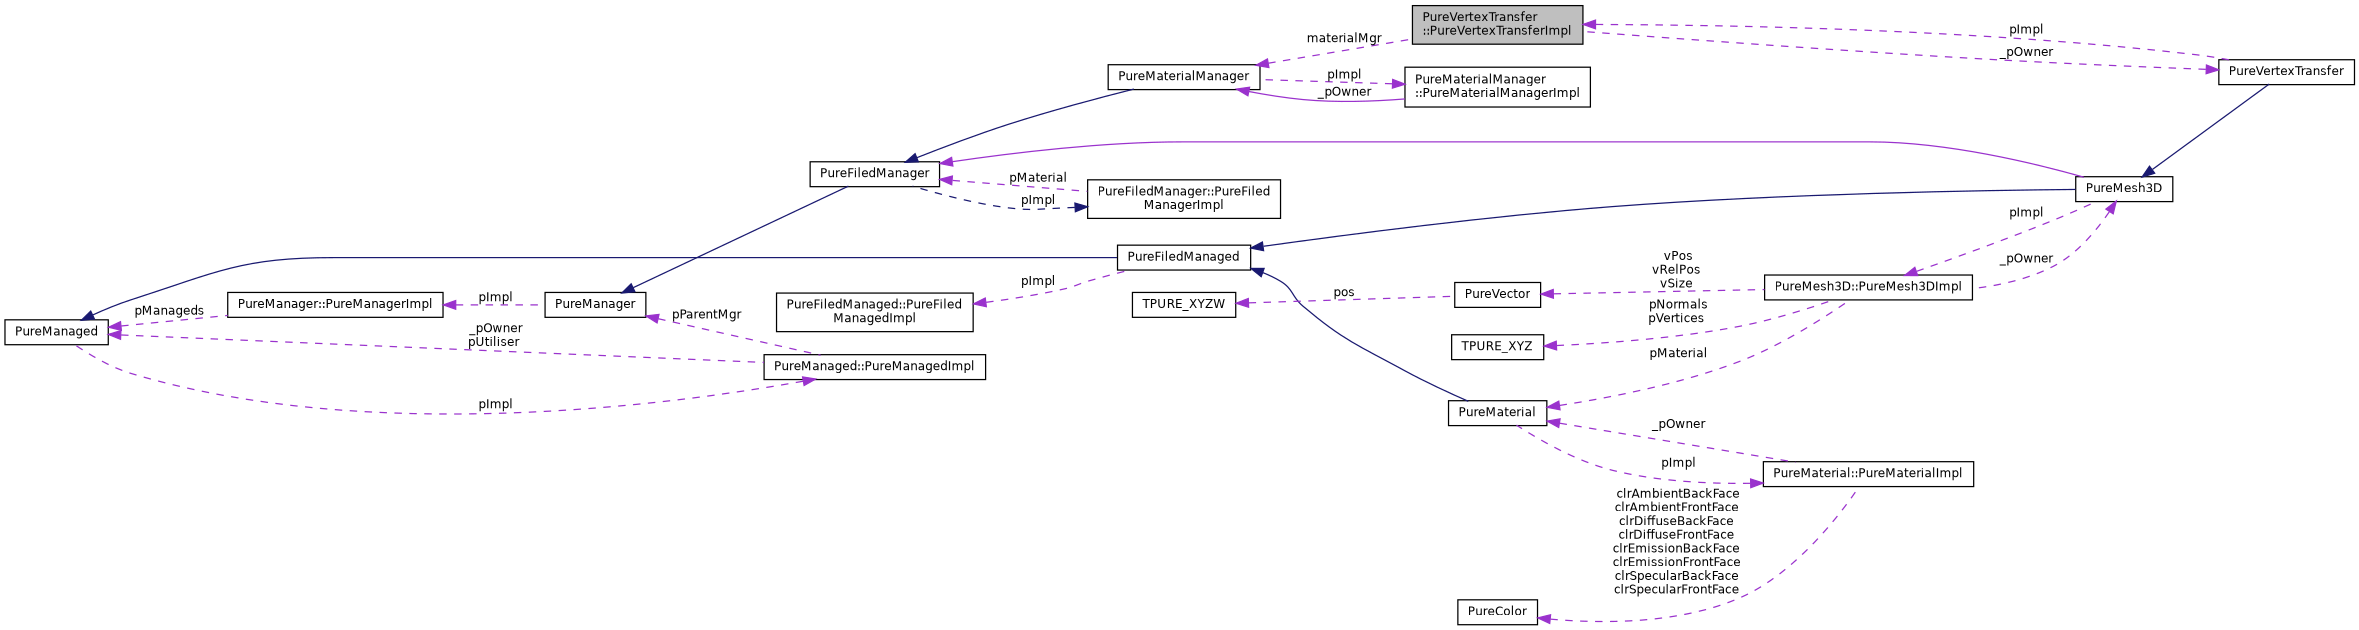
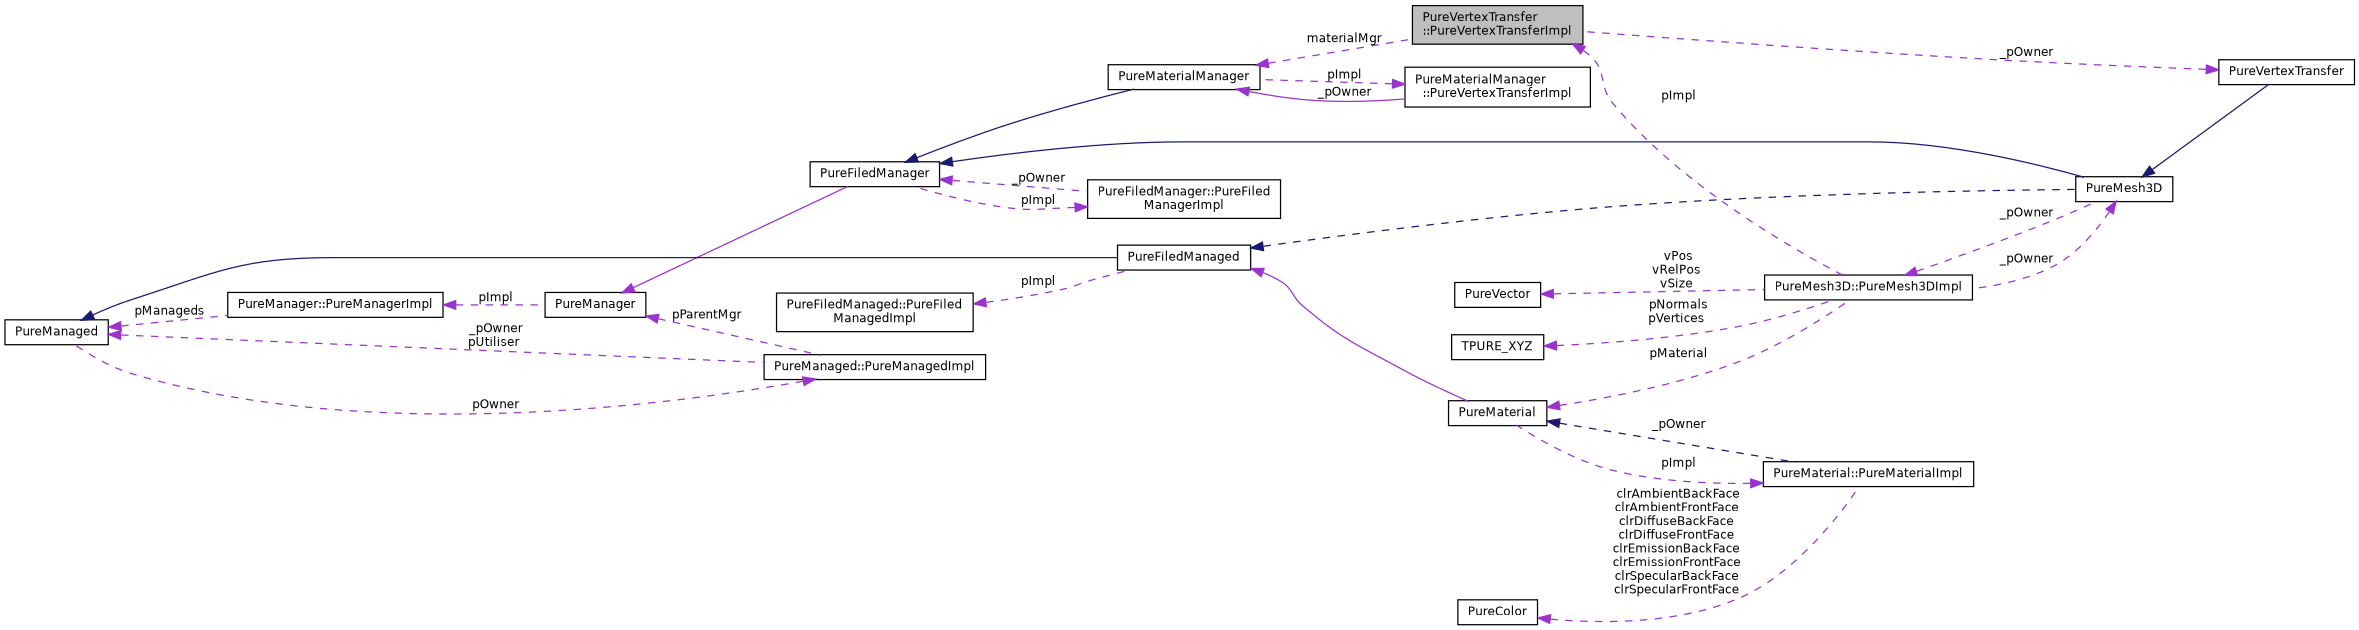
(1914, 33) -> (1695, 181)
(1498, 87) -> (1498, 87)
(1519, 142) -> (1519, 142)
(1037, 179) -> (1037, 179)
(1668, 203) -> (1668, 203)
(993, 206) -> (993, 206)
(2025, 213) -> (2025, 213)
(741, 237) -> (741, 237)
(1184, 305) -> none
(1359, 346) -> (1359, 346)
(494, 405) -> (494, 405)
(1678, 443) -> (1678, 443)
